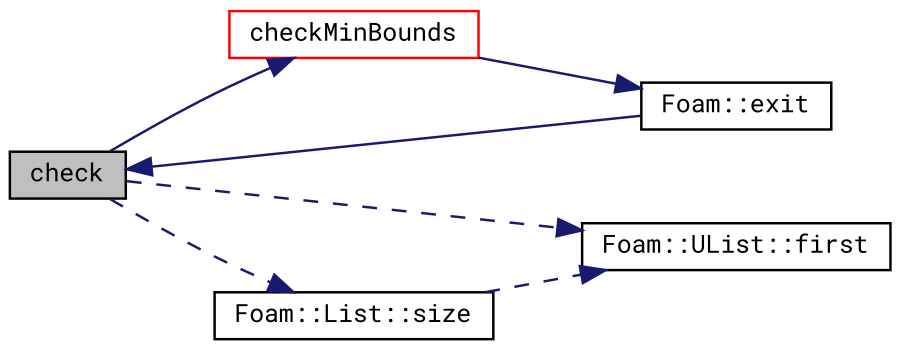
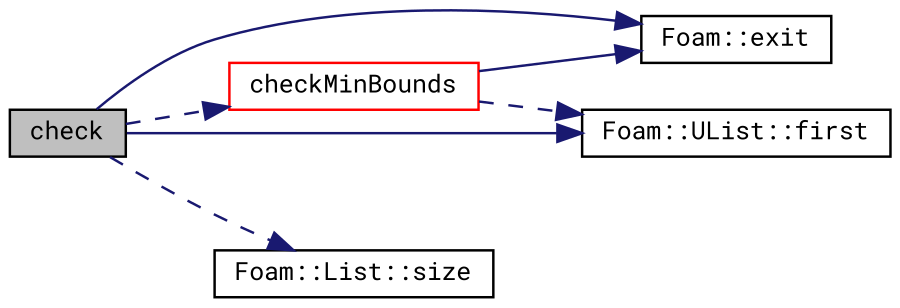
(189, 107) -> (165, 117)
(396, 141) -> (345, 15)
(342, 204) -> (342, 133)
(533, 283) -> (518, 106)
